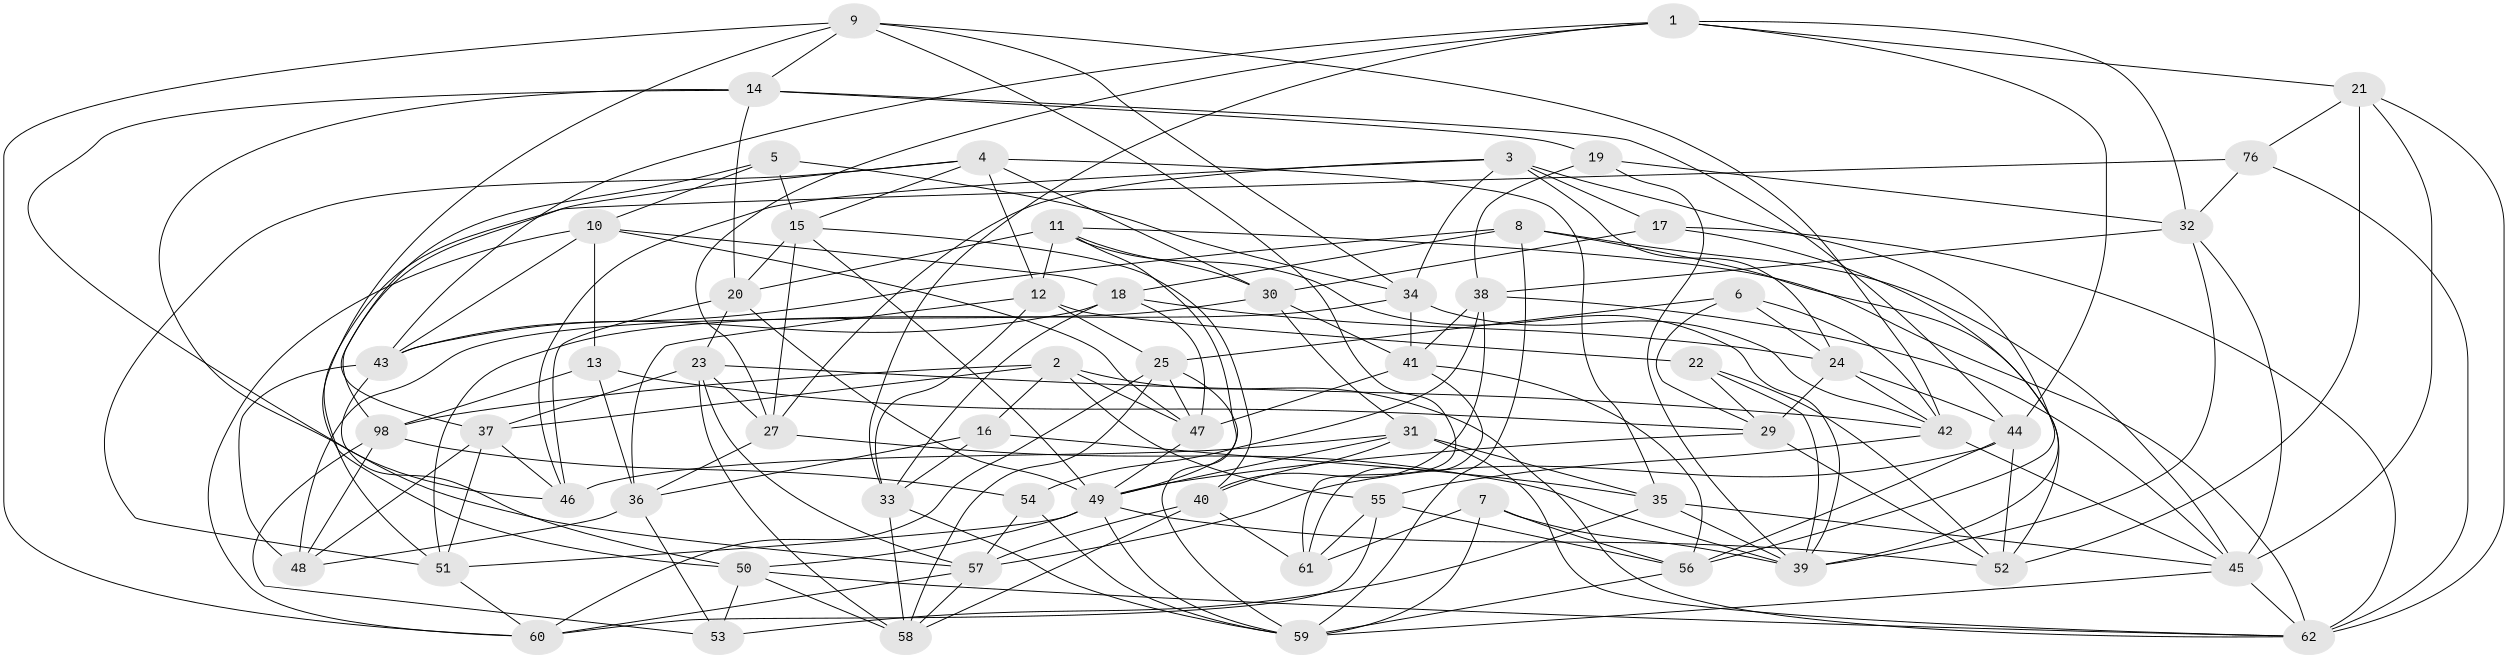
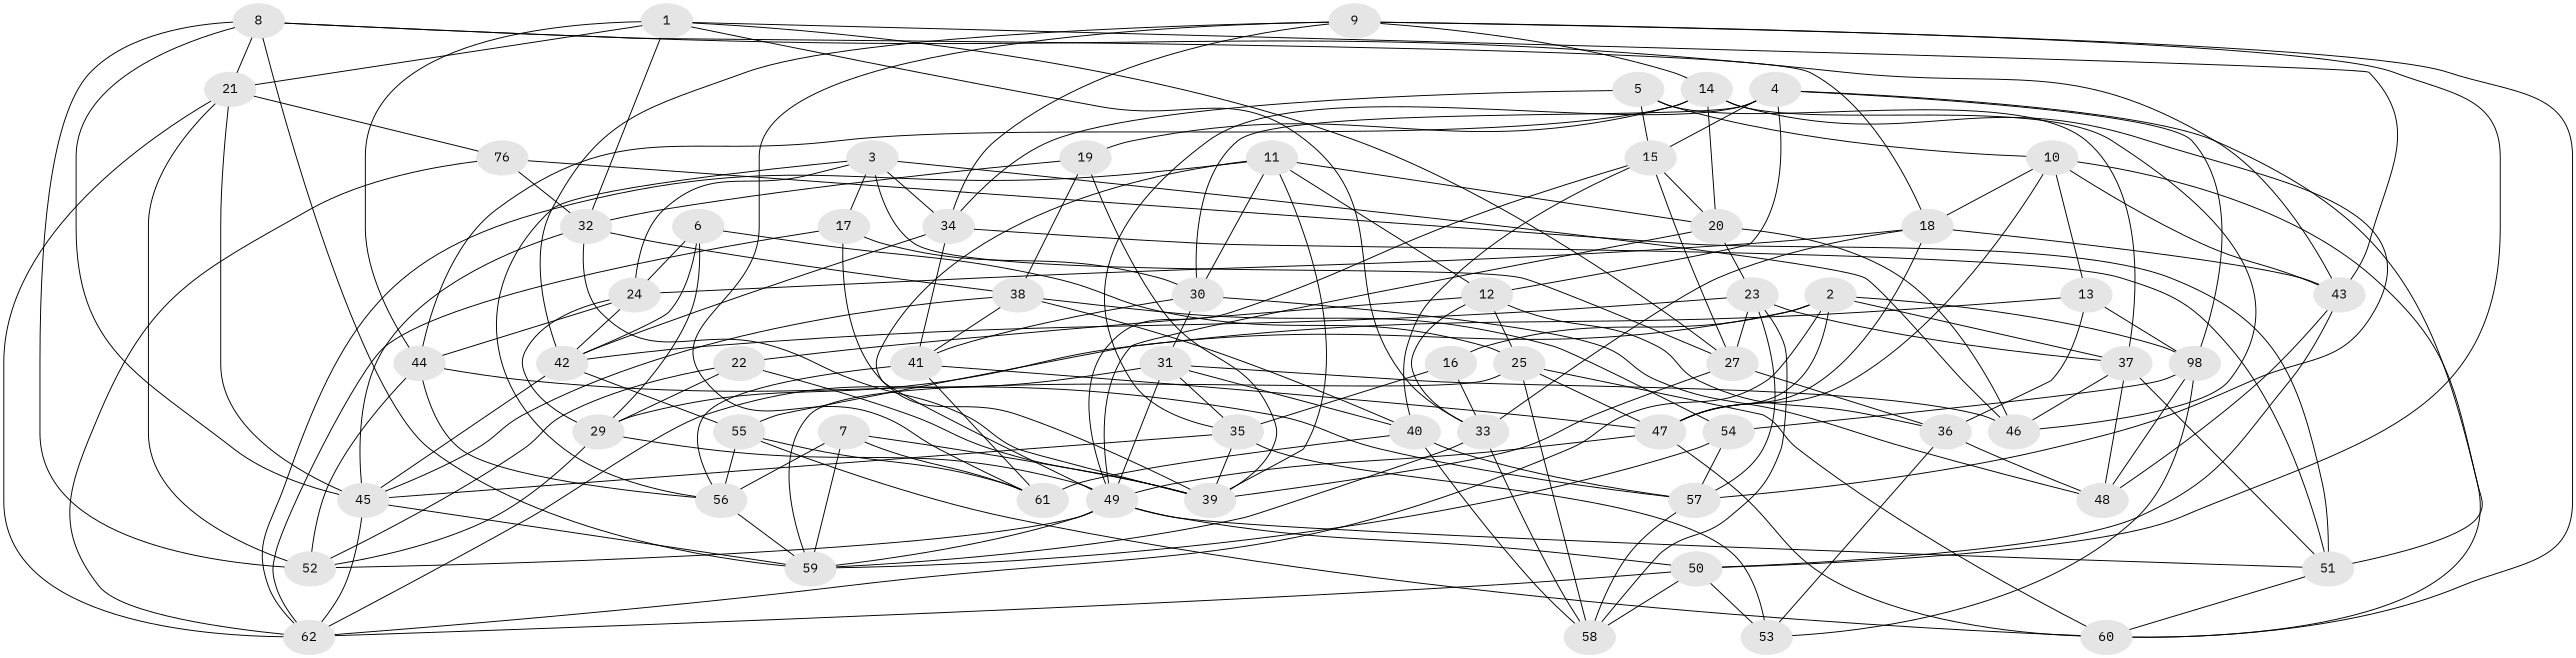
none -> (244, 55)
(803, 468) -> none
(757, 603) -> (1855, 591)
